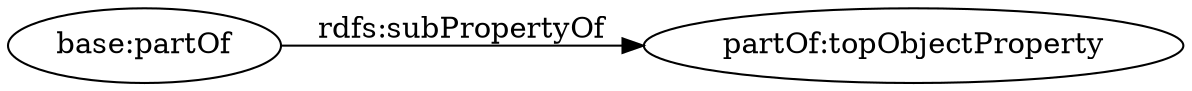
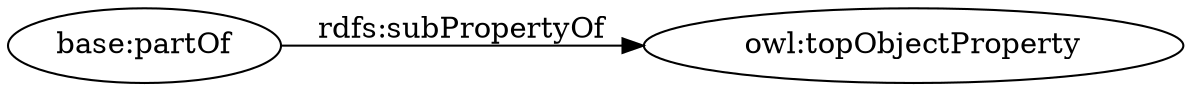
(914, 46) -> (914, 46)
